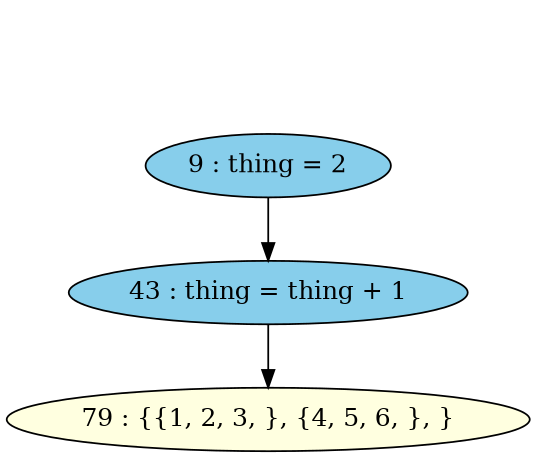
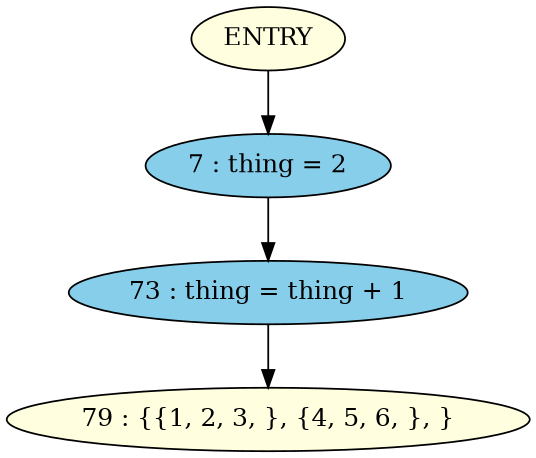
none -> (268, 39)
(268, 166) -> (268, 166)
(268, 293) -> (268, 293)
